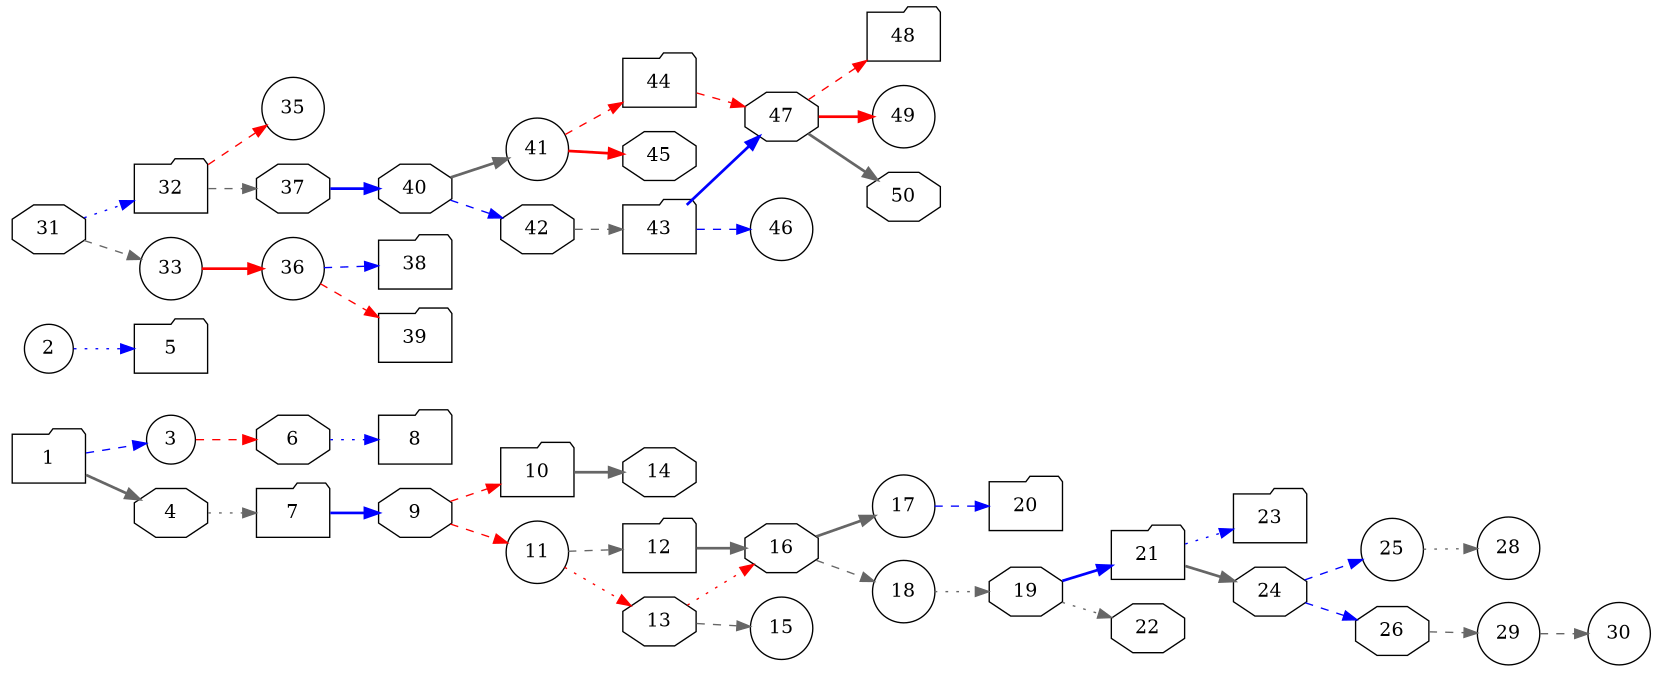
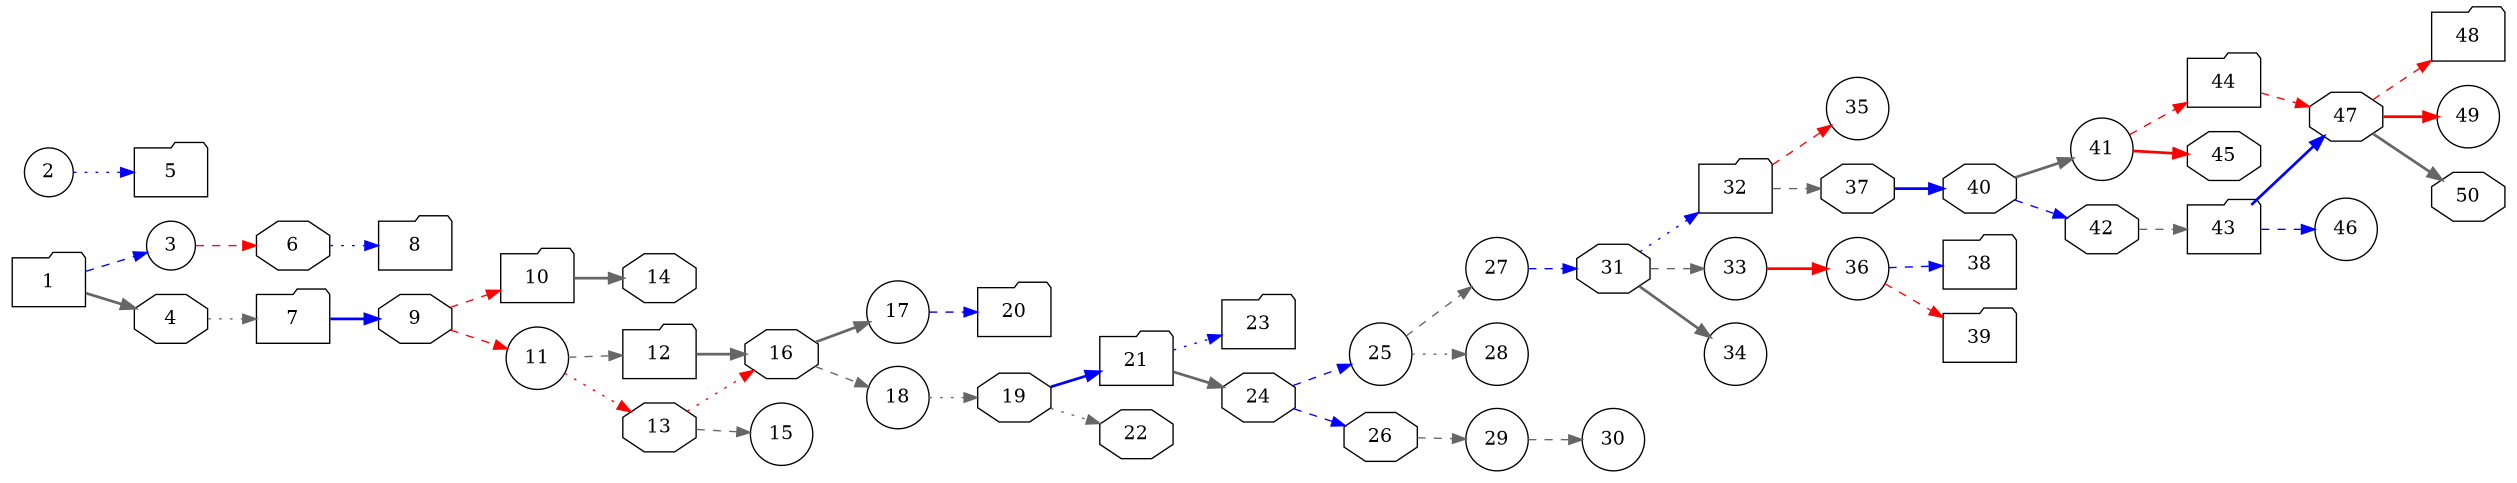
none -> (1497, 269)
none -> (1736, 354)
